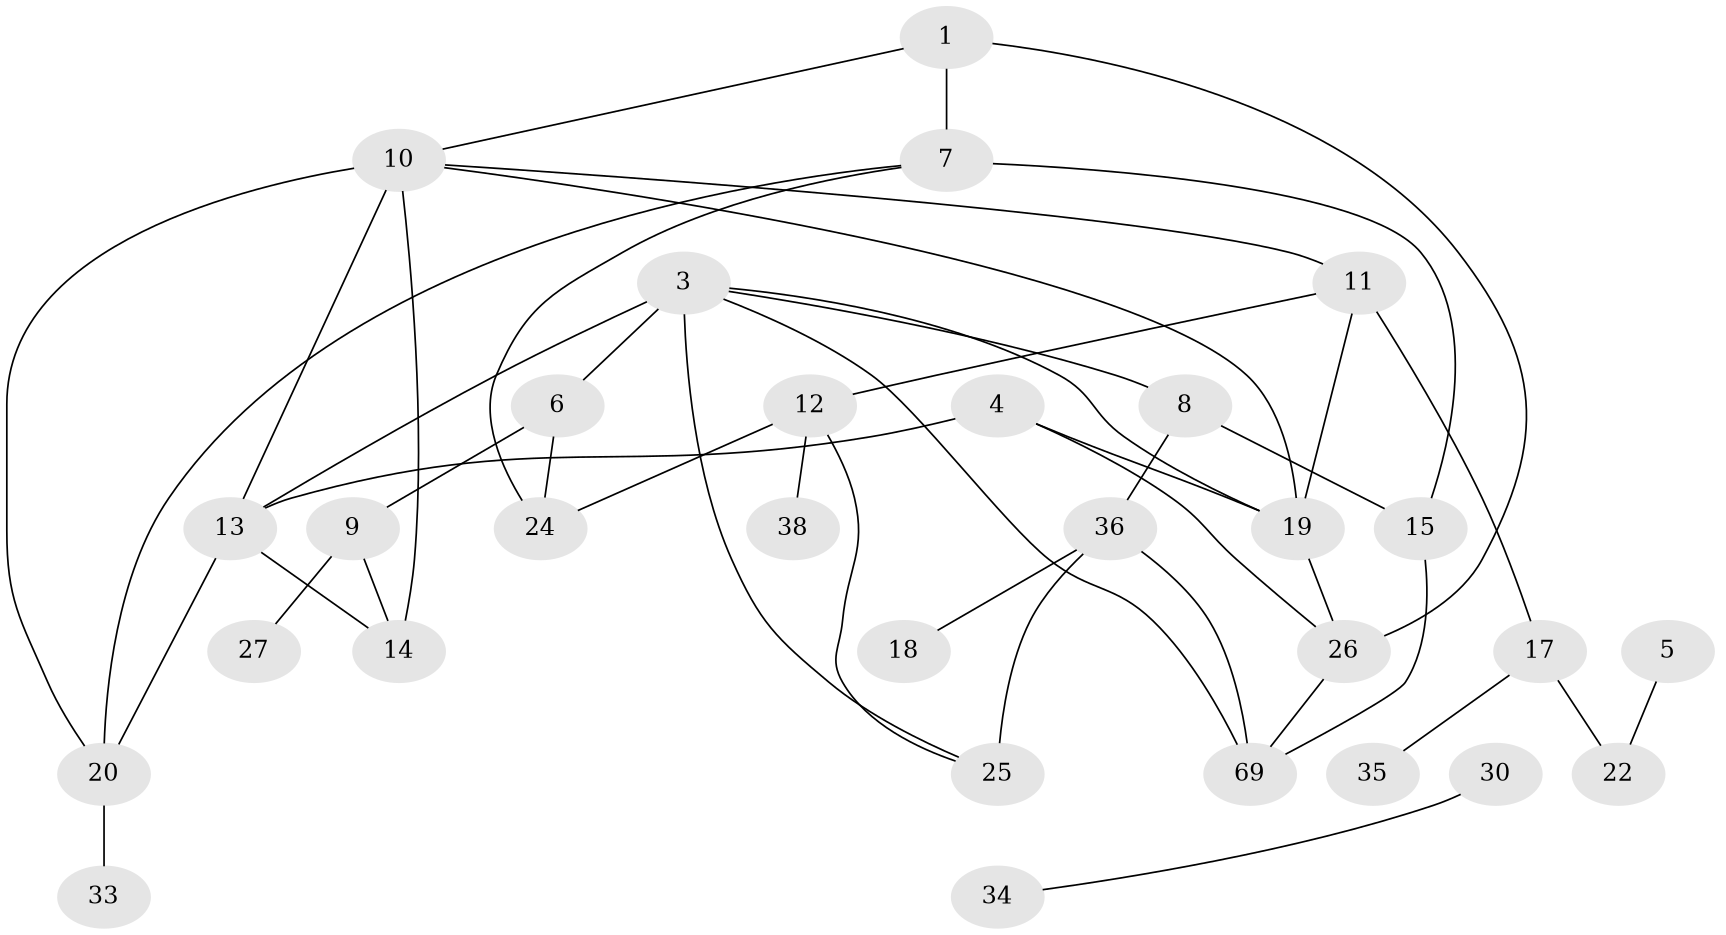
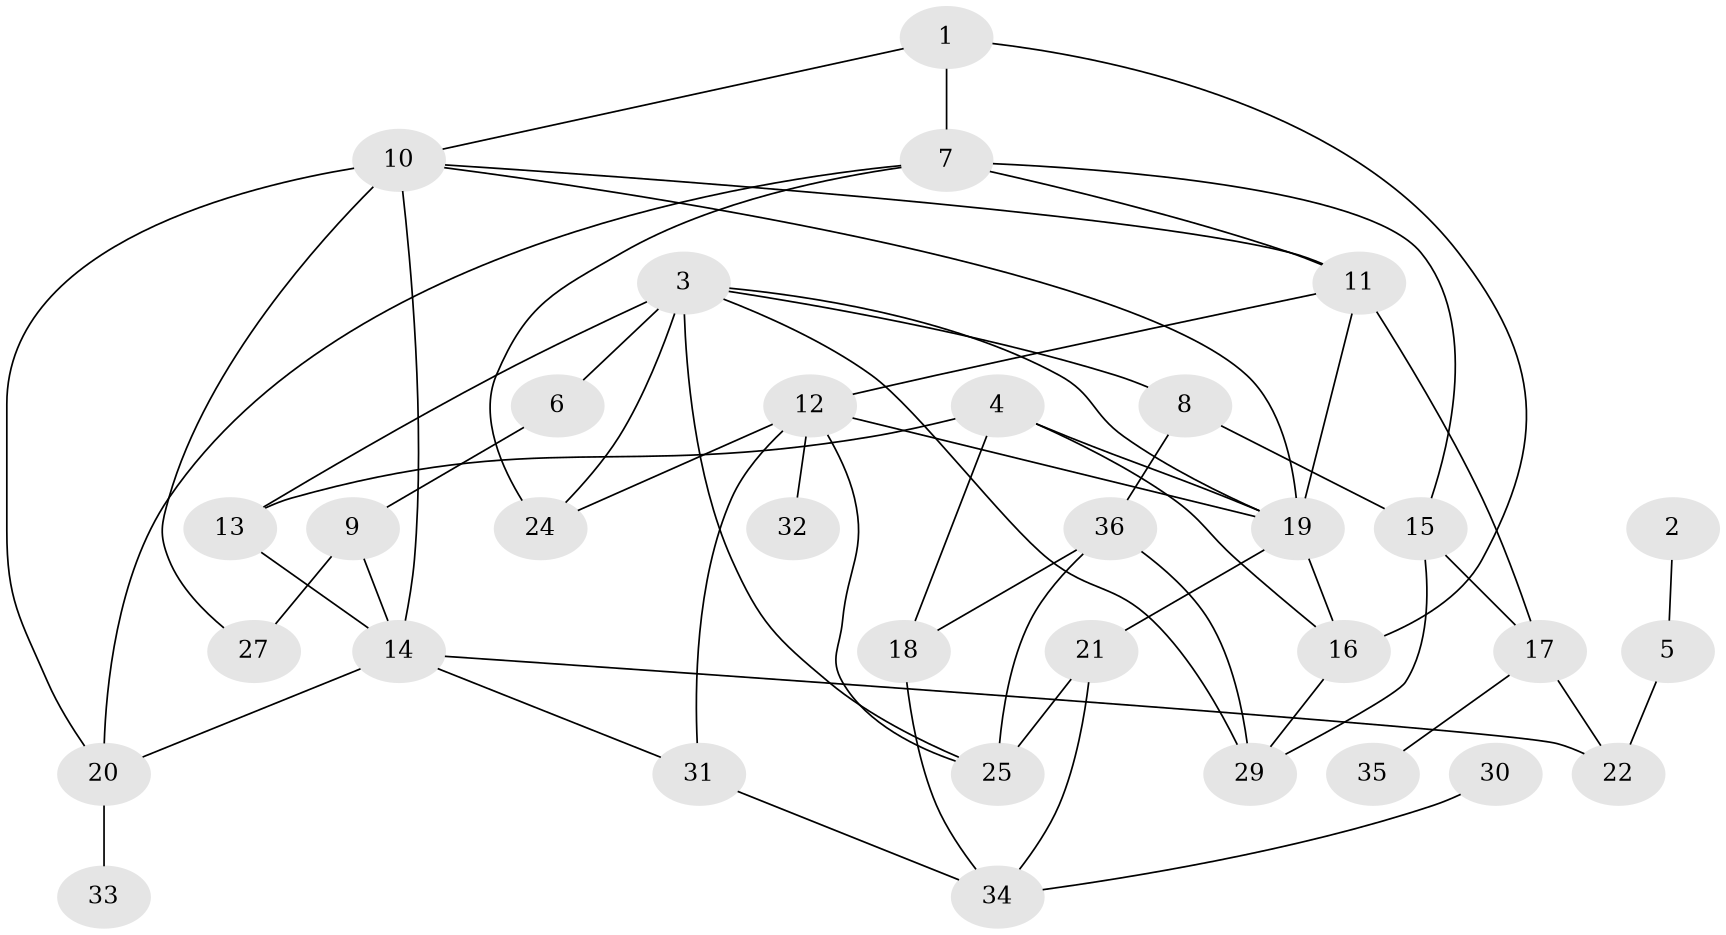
none -> (1157, 213)
(318, 337) -> (213, 395)
none -> (1054, 467)
(549, 469) -> (632, 415)
none -> (951, 528)
(793, 529) -> (793, 529)
none -> (1673, 529)
none -> (1480, 590)
(167, 651) -> (252, 713)
none -> (1092, 652)
(1344, 652) -> (1344, 652)
none -> (987, 695)
none -> (699, 774)
(1250, 774) -> (1250, 774)
none -> (928, 781)
